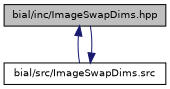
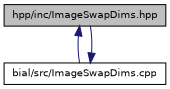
(85, 15) -> (85, 15)
(85, 74) -> (85, 74)
